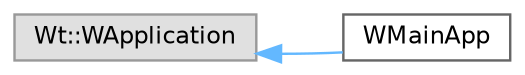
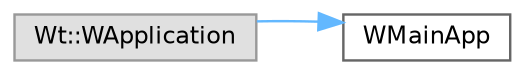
(312, 53) -> (288, 21)
